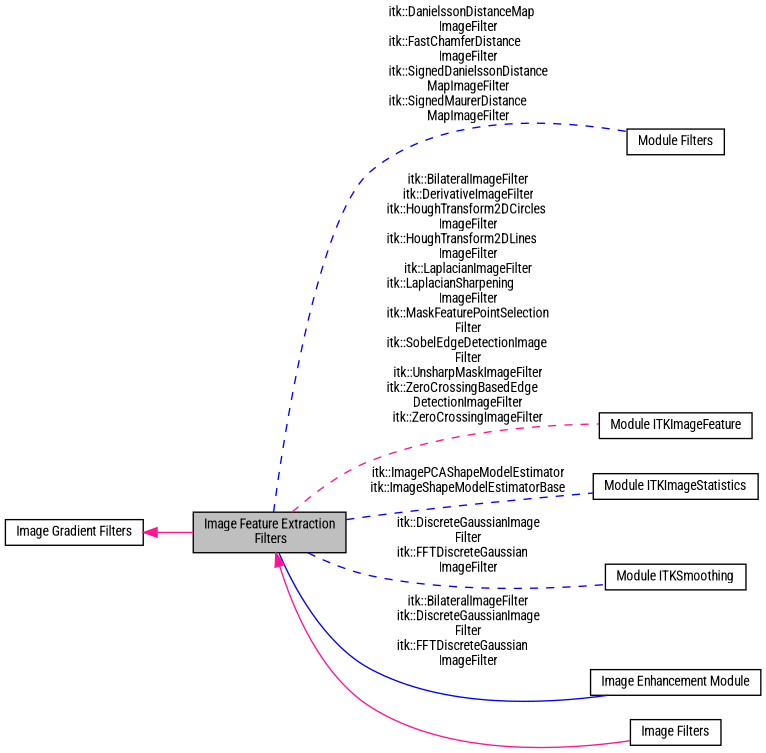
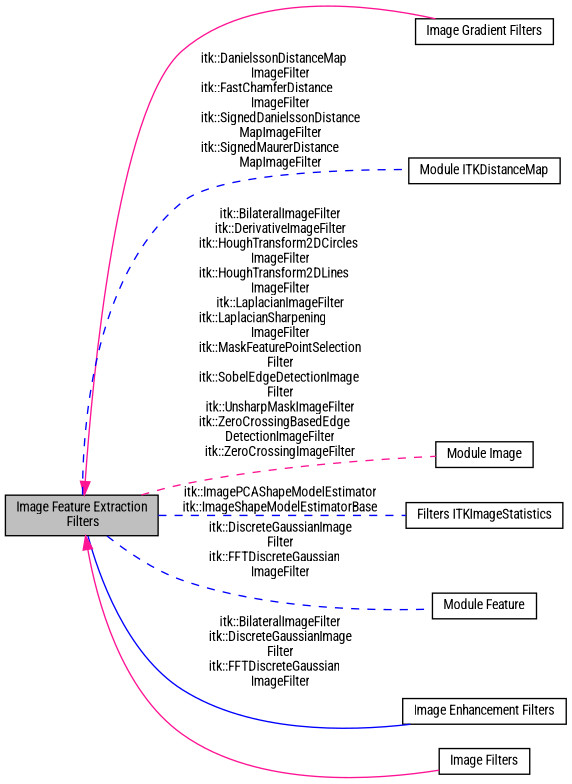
(676, 142) -> (484, 171)
(676, 426) -> (484, 455)
(676, 486) -> (484, 515)
(175, 532) -> (140, 131)
(676, 577) -> (484, 606)
(676, 682) -> (484, 711)
